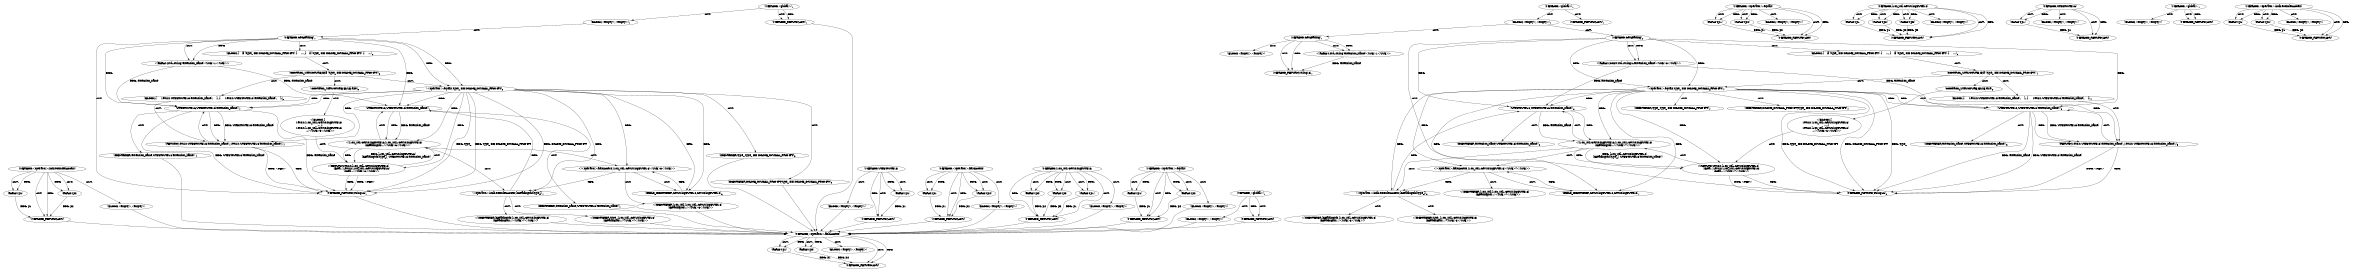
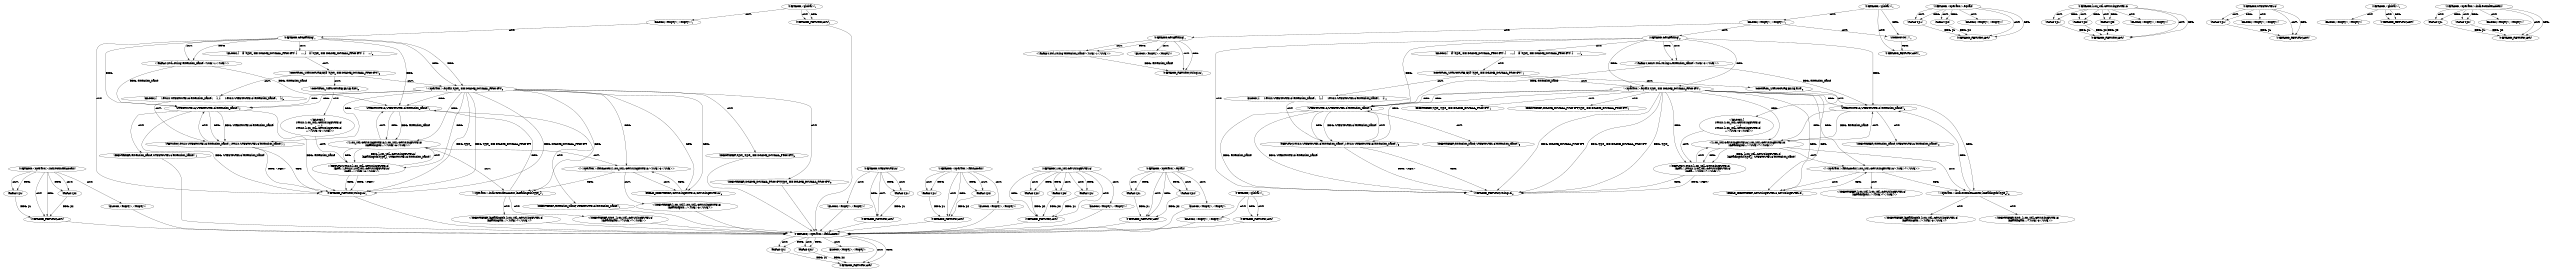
none -> (1901, 38)
